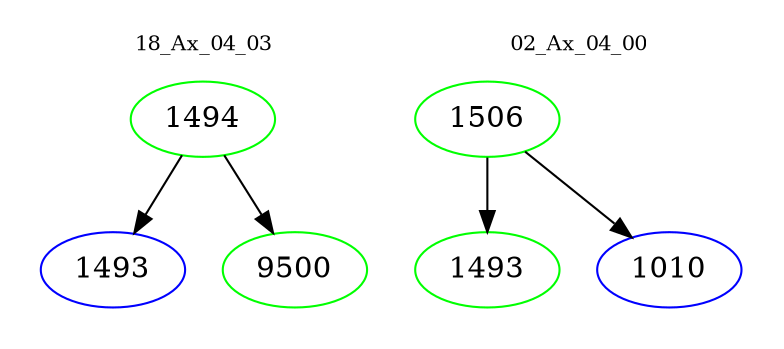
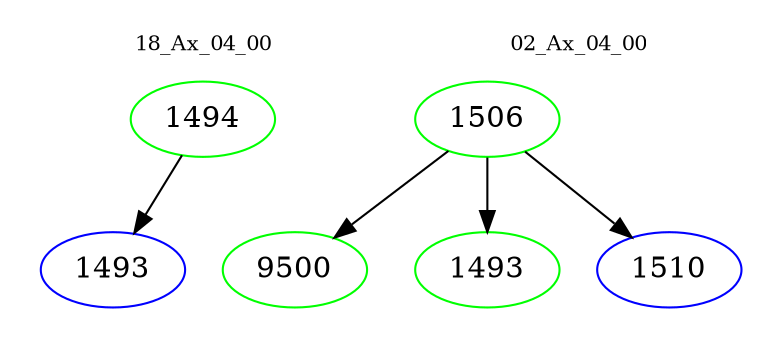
(204, 45) -> (204, 45)
(243, 185) -> (412, 178)
(669, 270) -> (669, 270)
